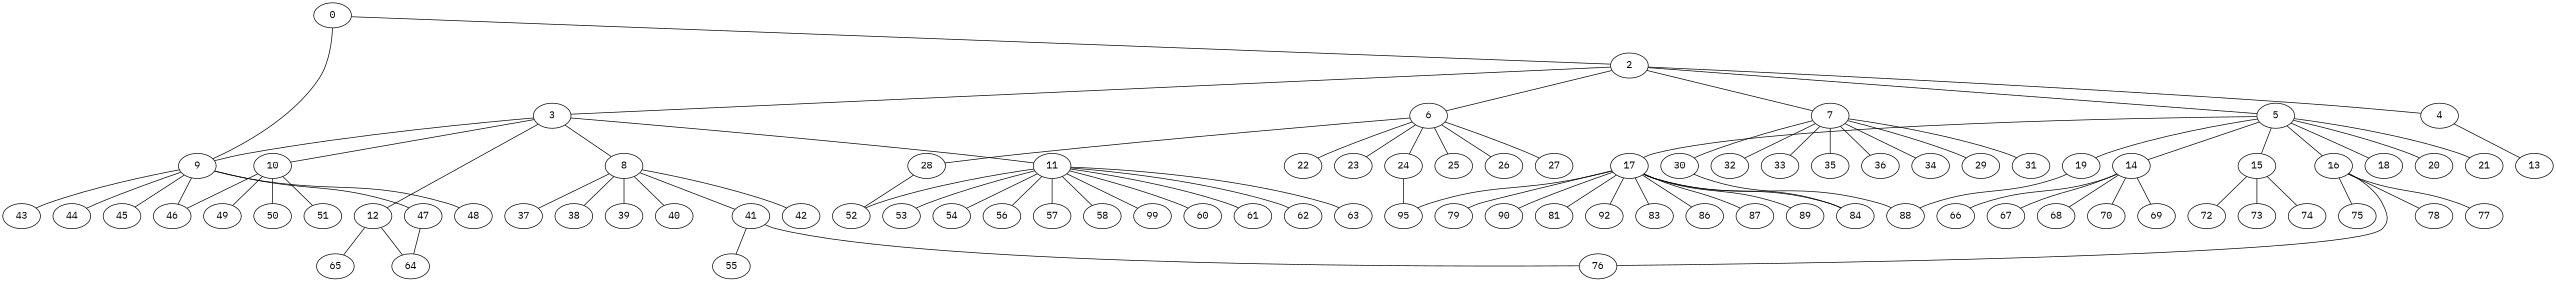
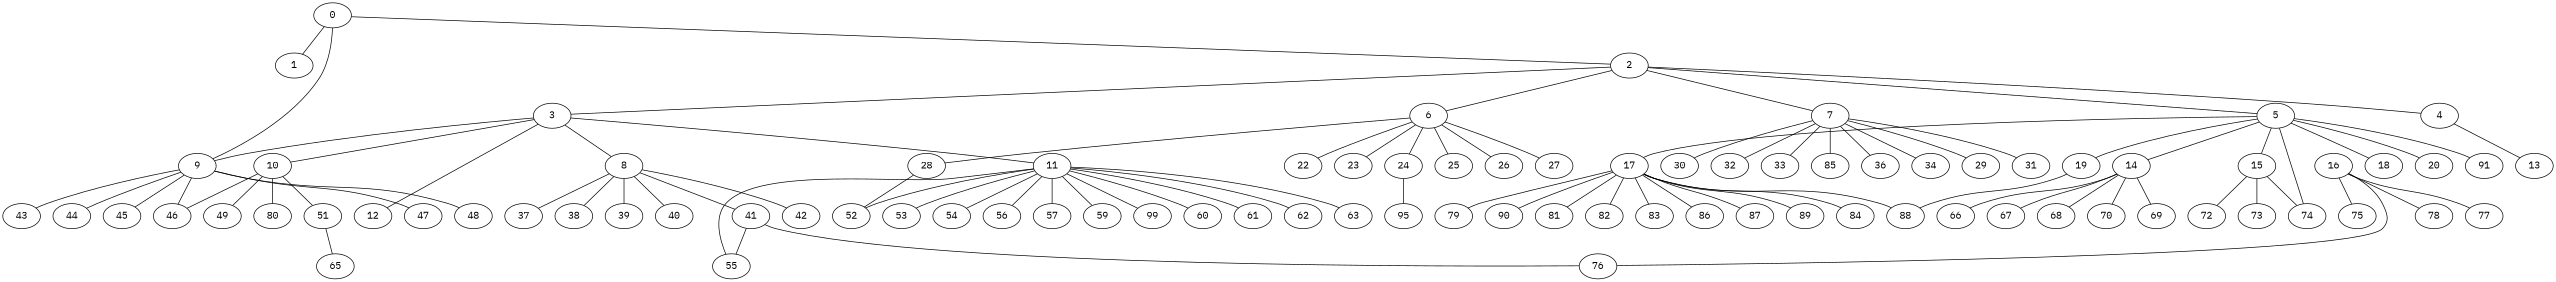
none -> (294, 66)
(2305, 141) -> (2291, 166)
(1830, 166) -> (1830, 166)
(2484, 166) -> (2484, 166)
none -> (851, 179)
(1734, 186) -> none
(1514, 187) -> none
(273, 216) -> (273, 216)
(1102, 216) -> (1102, 216)
(1604, 216) -> (1604, 216)
(354, 241) -> (329, 241)
(411, 266) -> none
